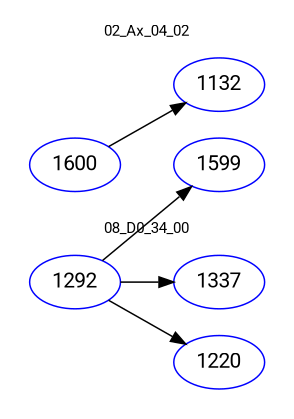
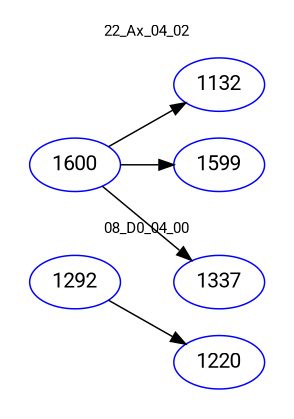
(147, 32) -> (147, 32)
(141, 229) -> (140, 165)
(147, 229) -> (147, 229)
(140, 282) -> (149, 225)
